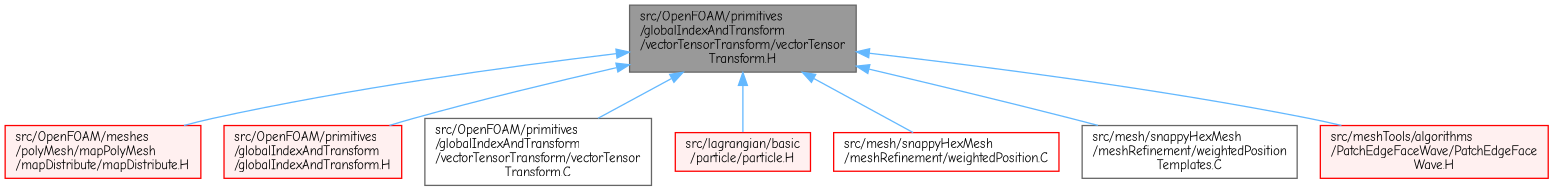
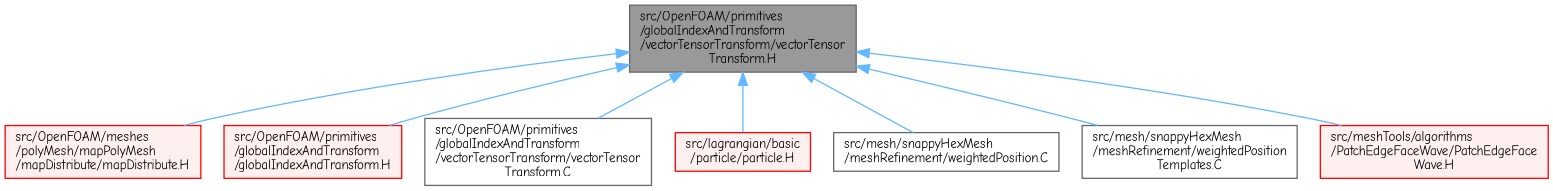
(946, 152) -> (946, 152)
